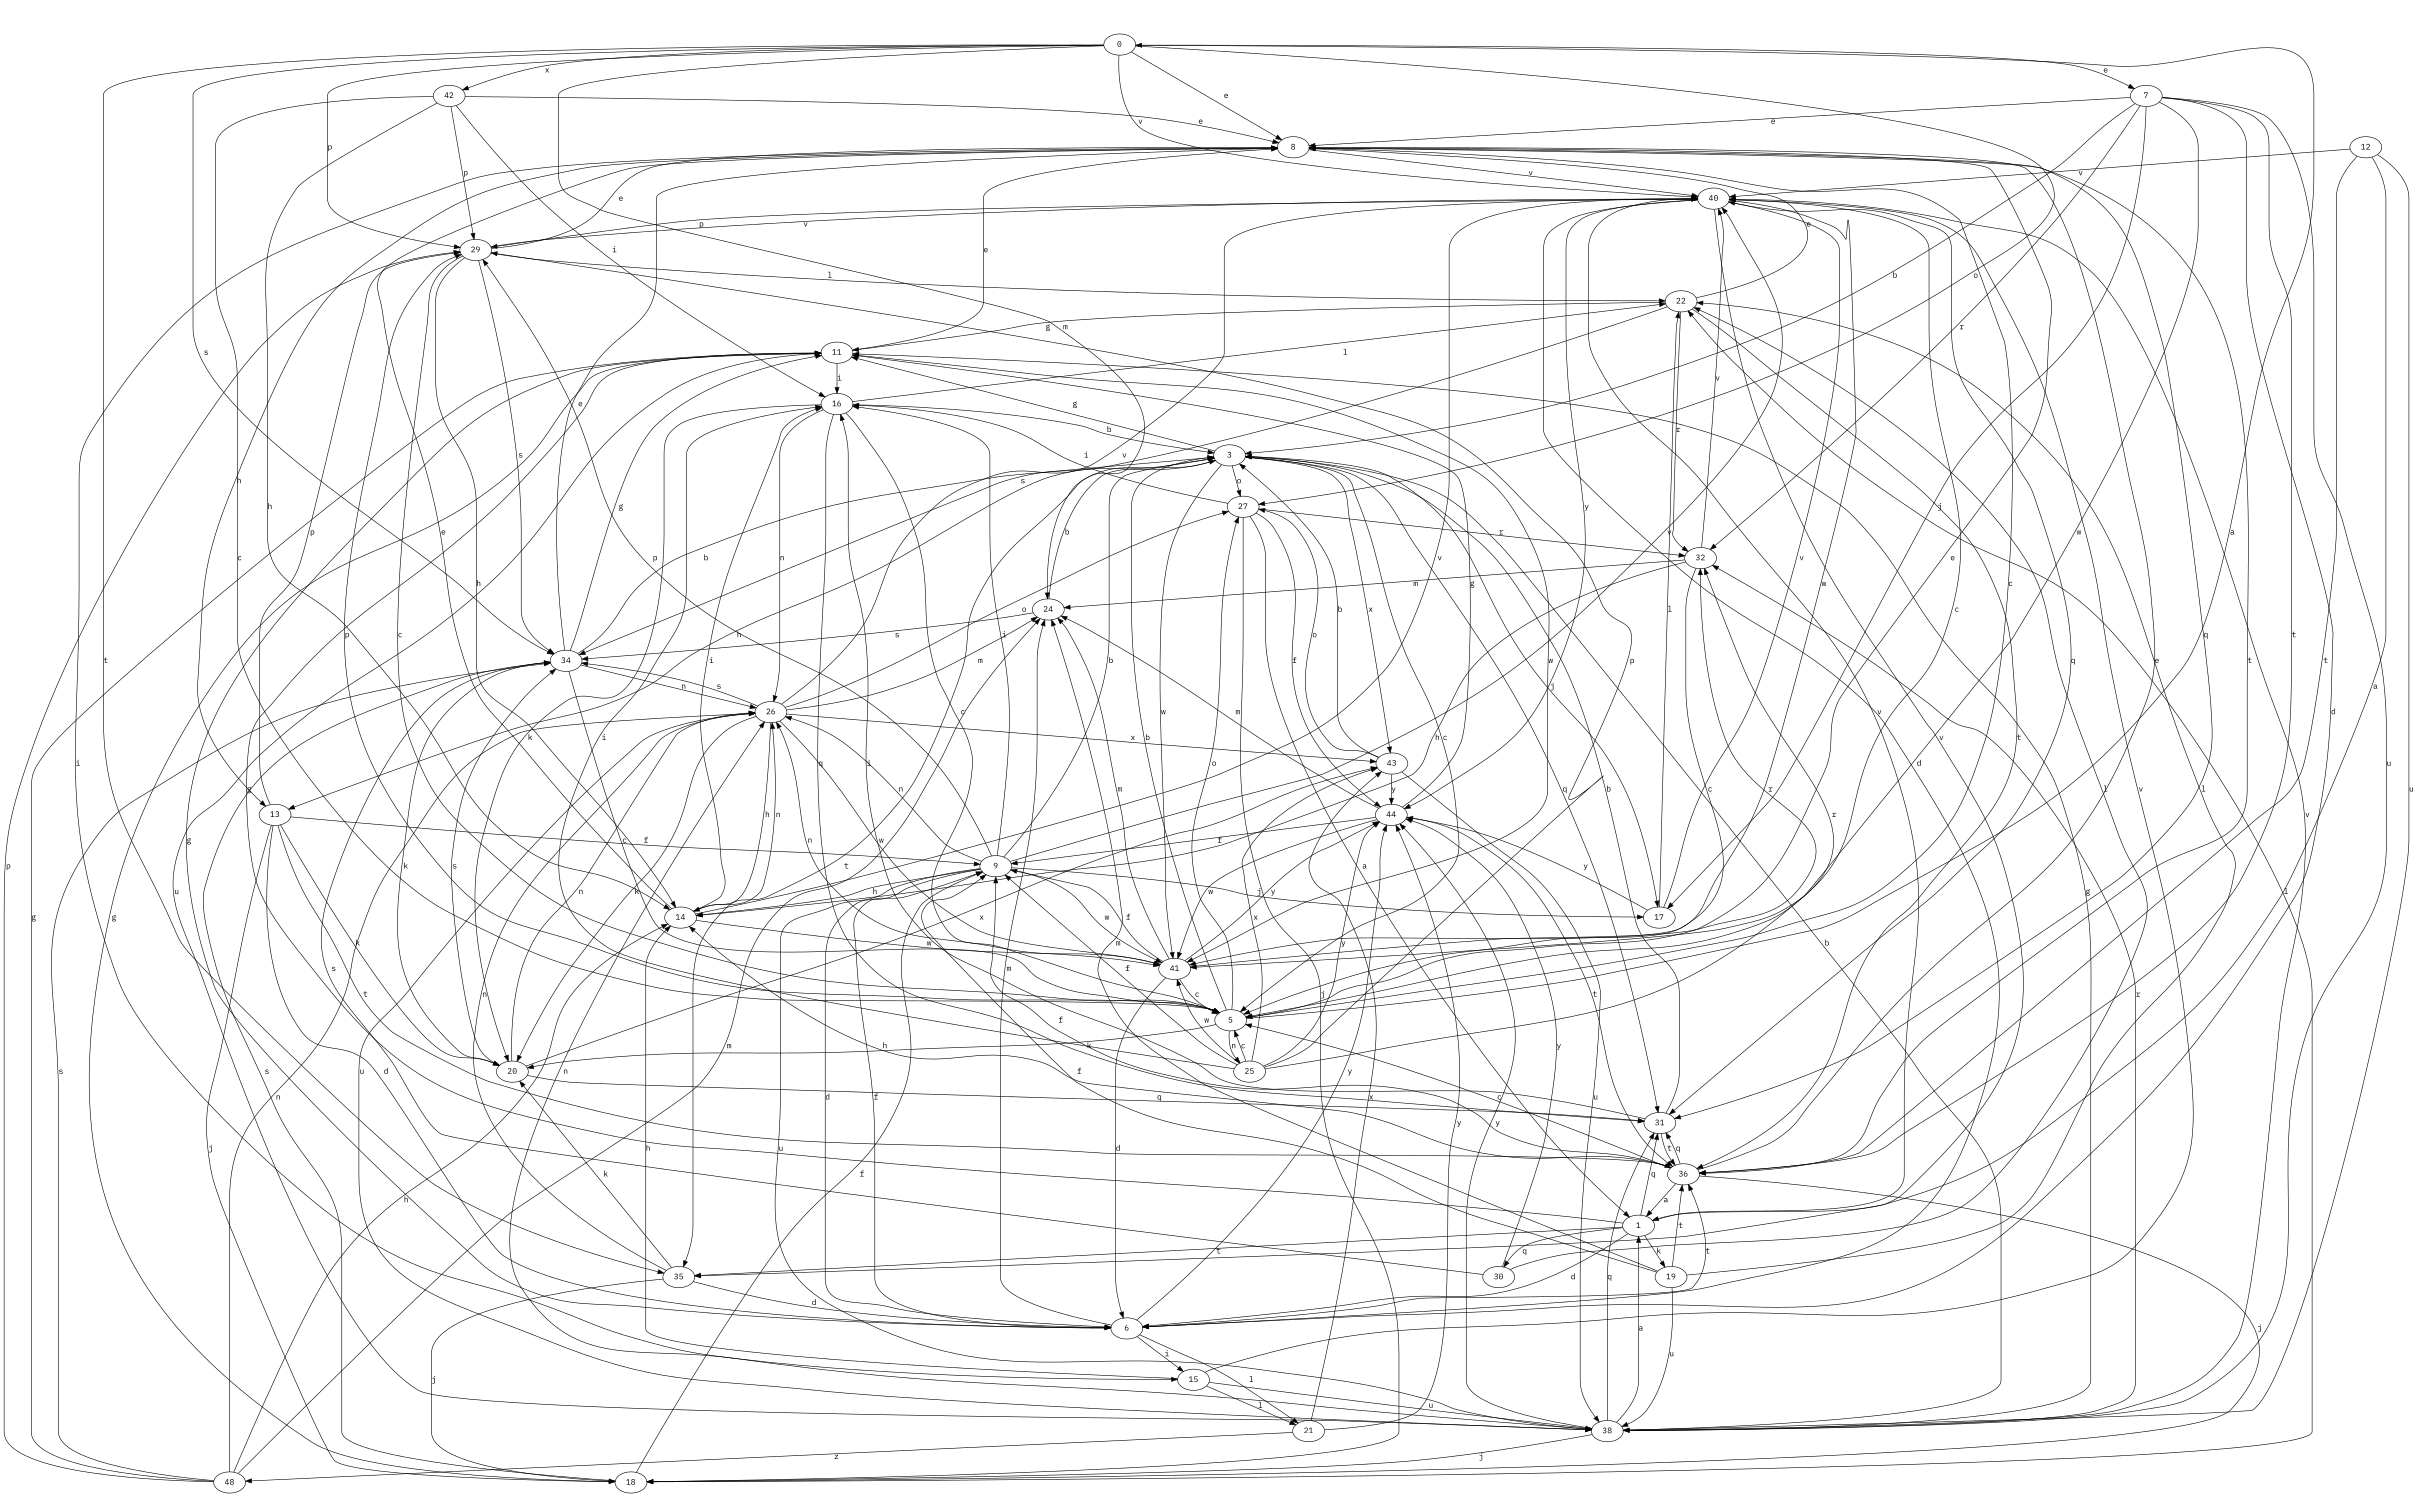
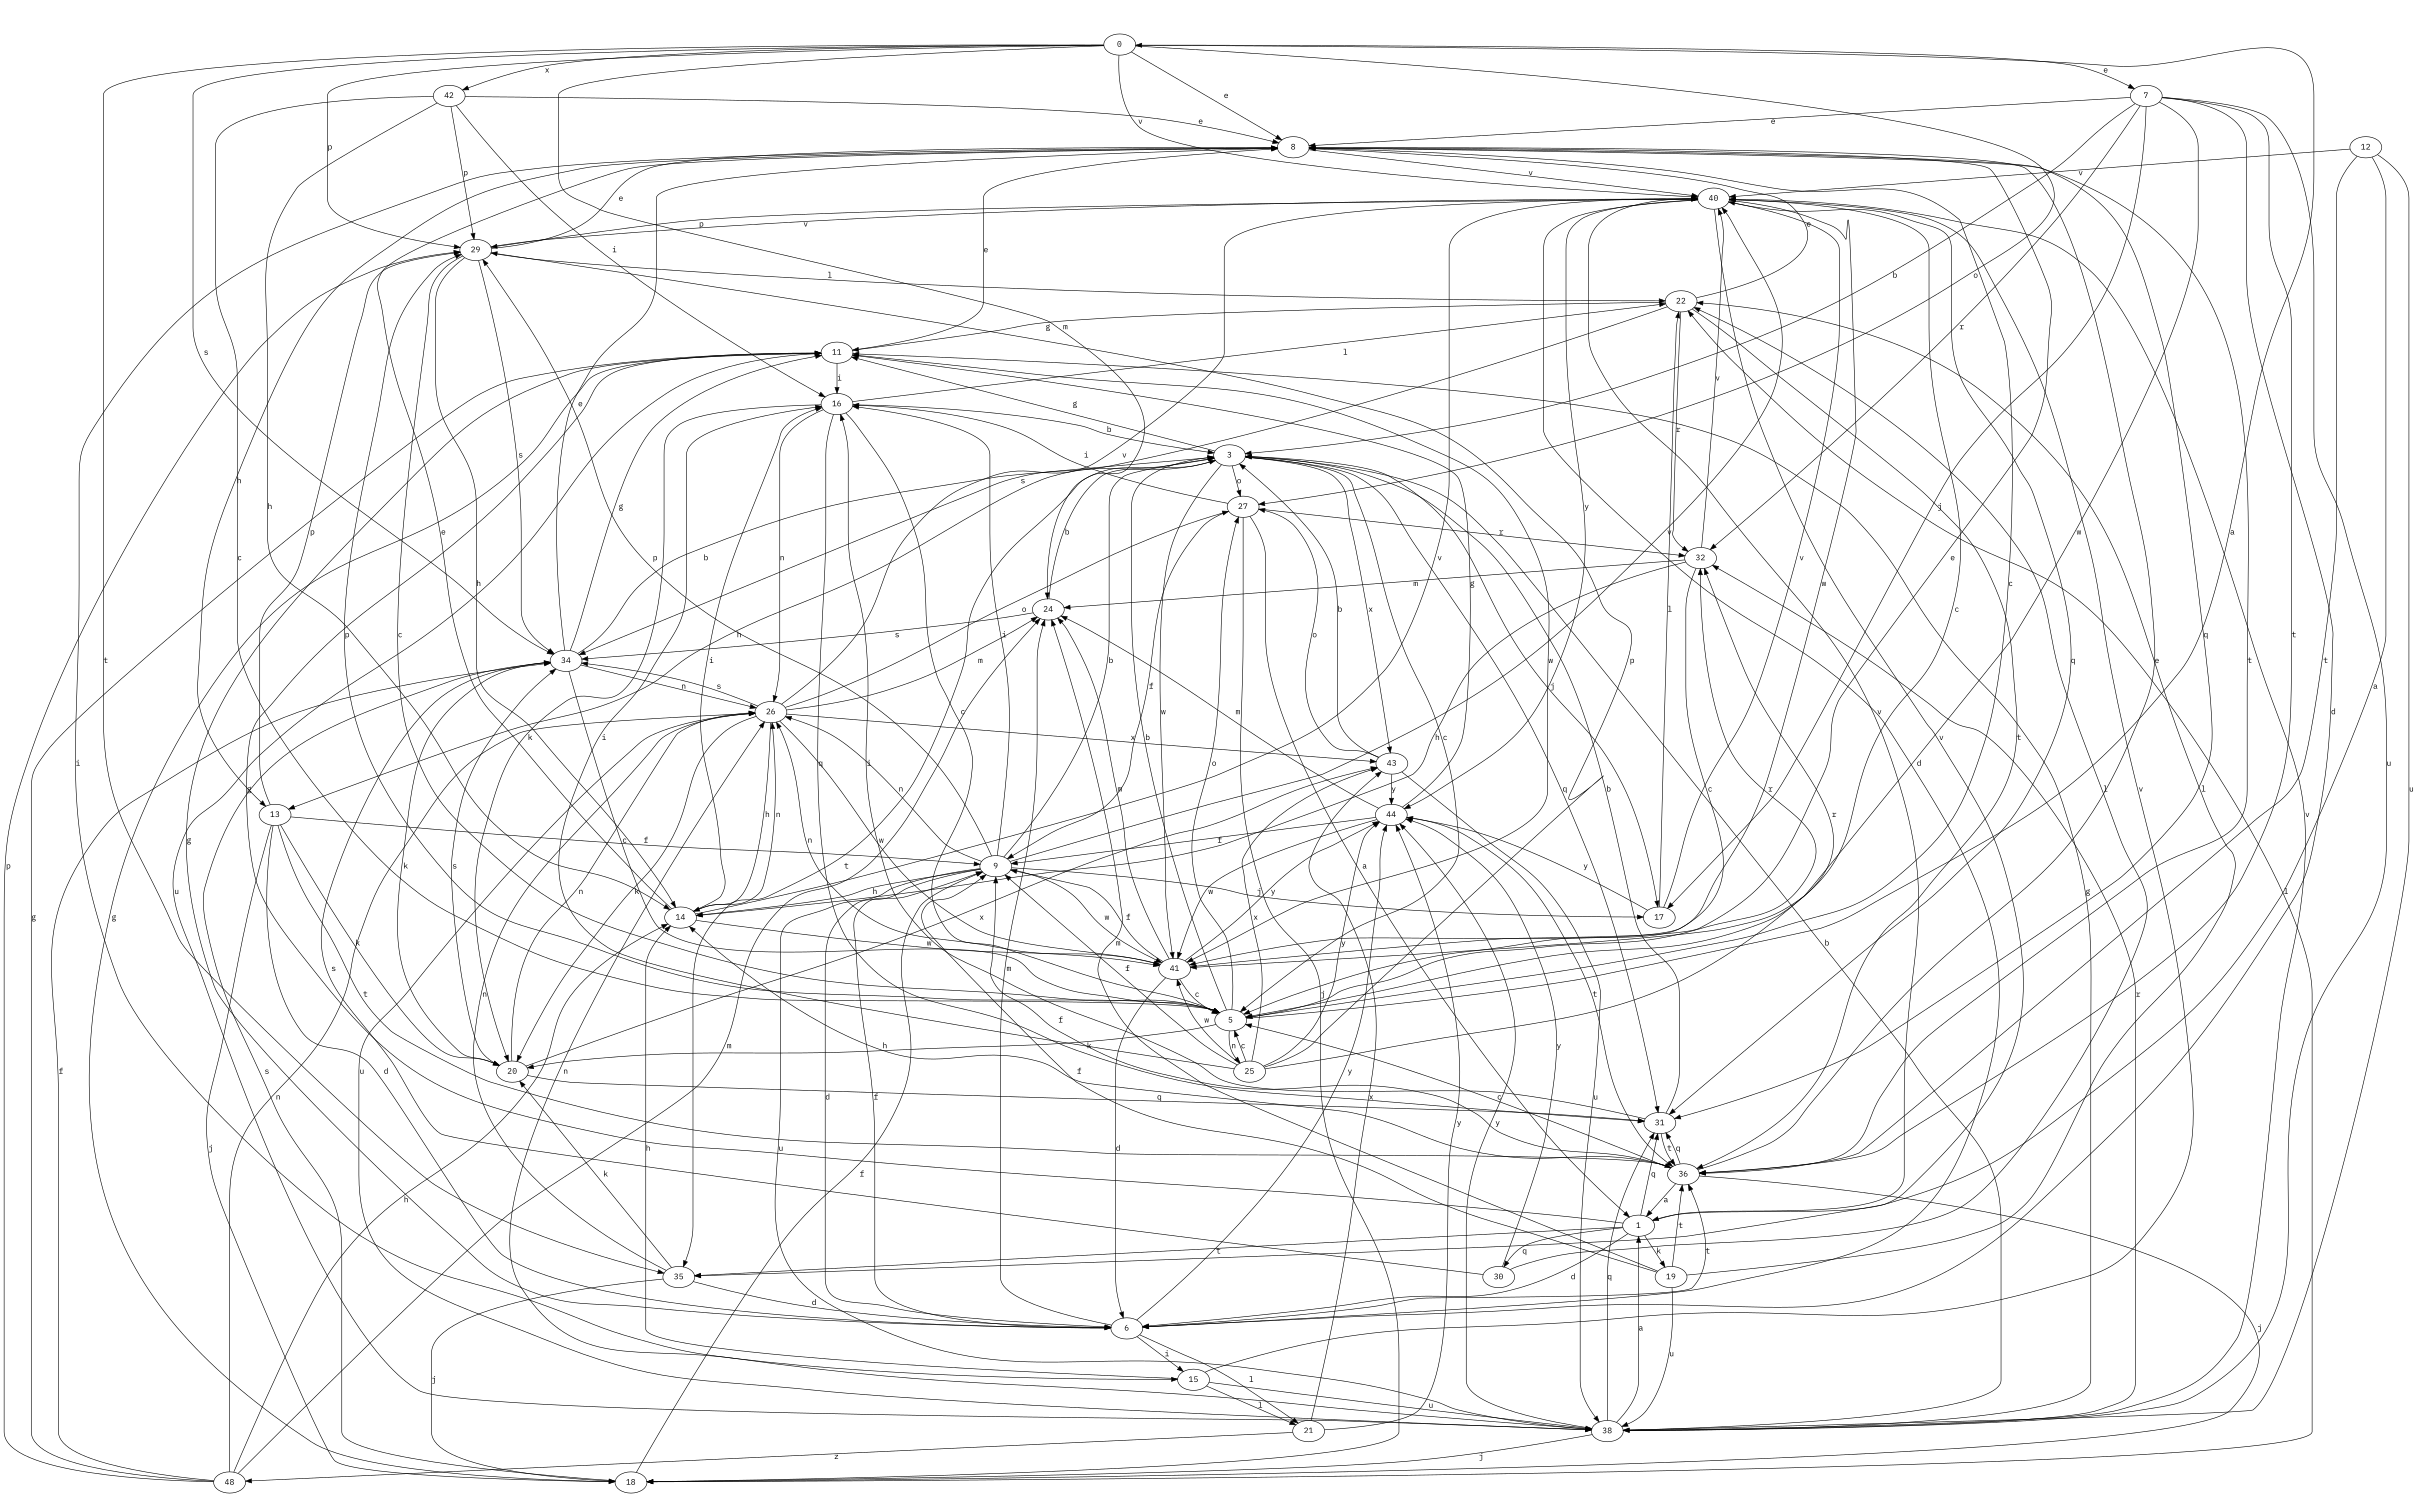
(1292, 666) -> (1145, 702)
(61, 1072) -> (61, 1072)
